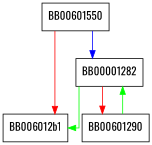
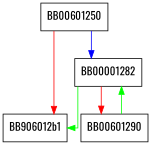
(76, 17) -> (74, 17)
(35, 128) -> (35, 128)
